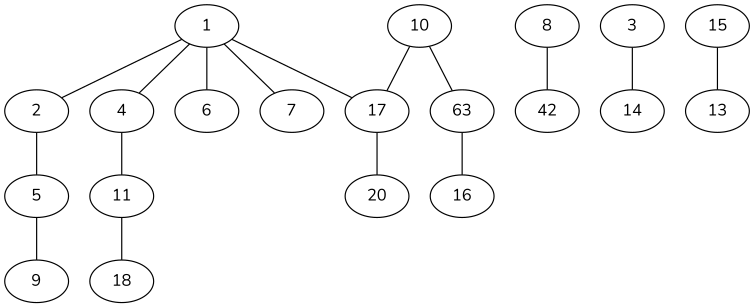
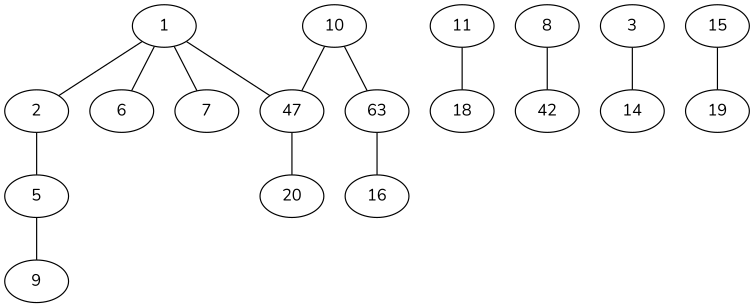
(122, 111) -> none
(377, 111) -> (292, 111)
(717, 111) -> (717, 111)
